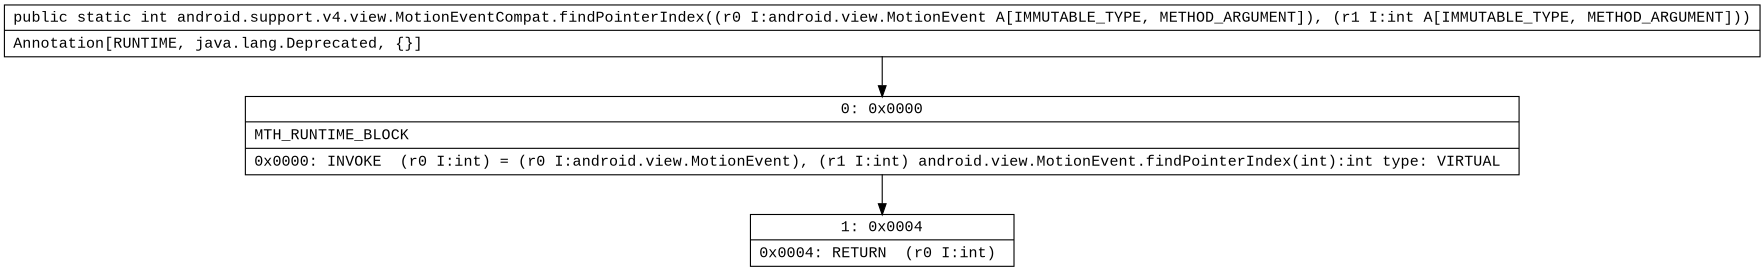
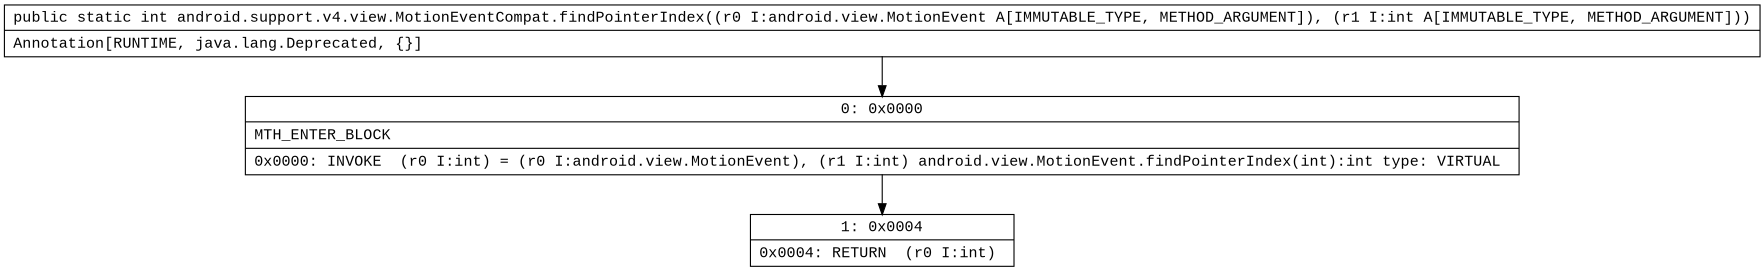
(332, 135) -> (323, 135)
